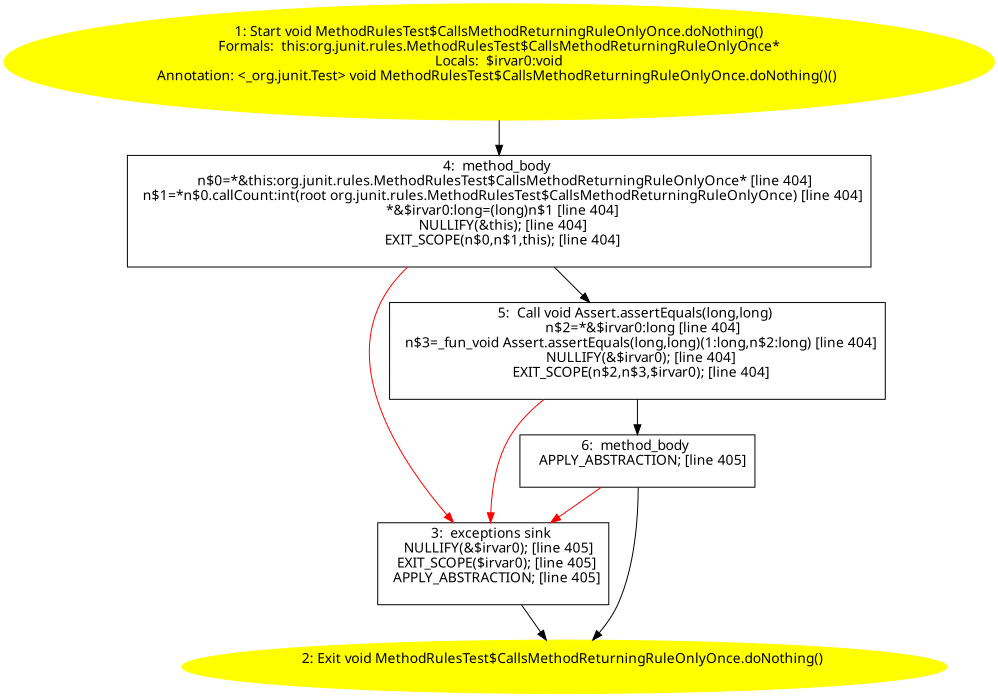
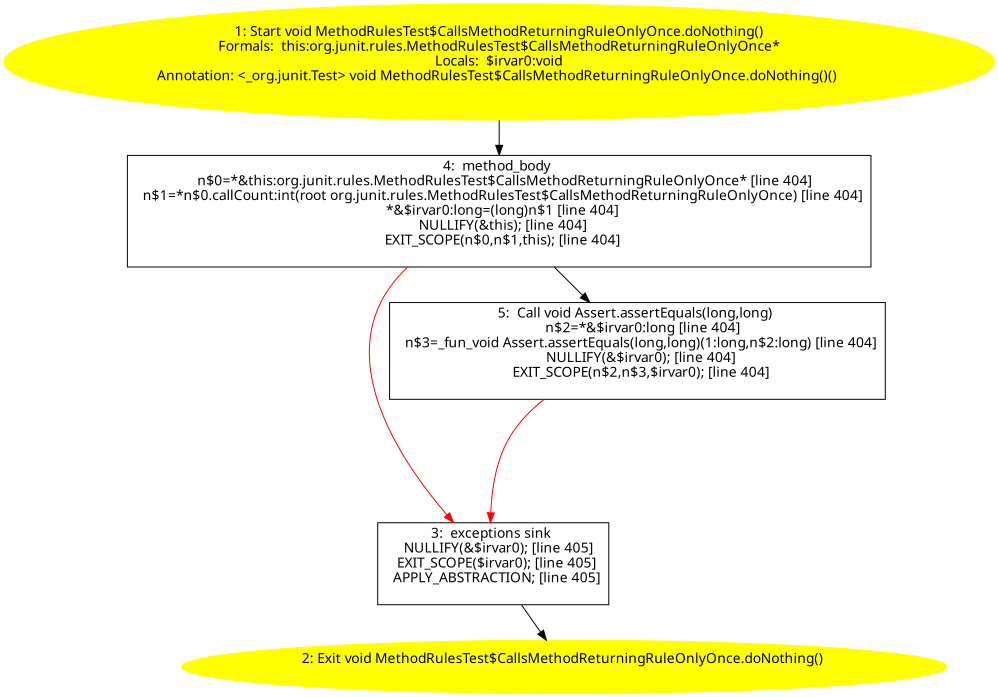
(637, 461) -> none
